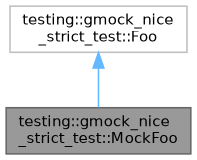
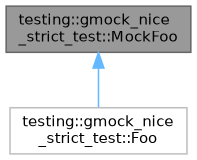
(98, 88) -> (98, 88)
